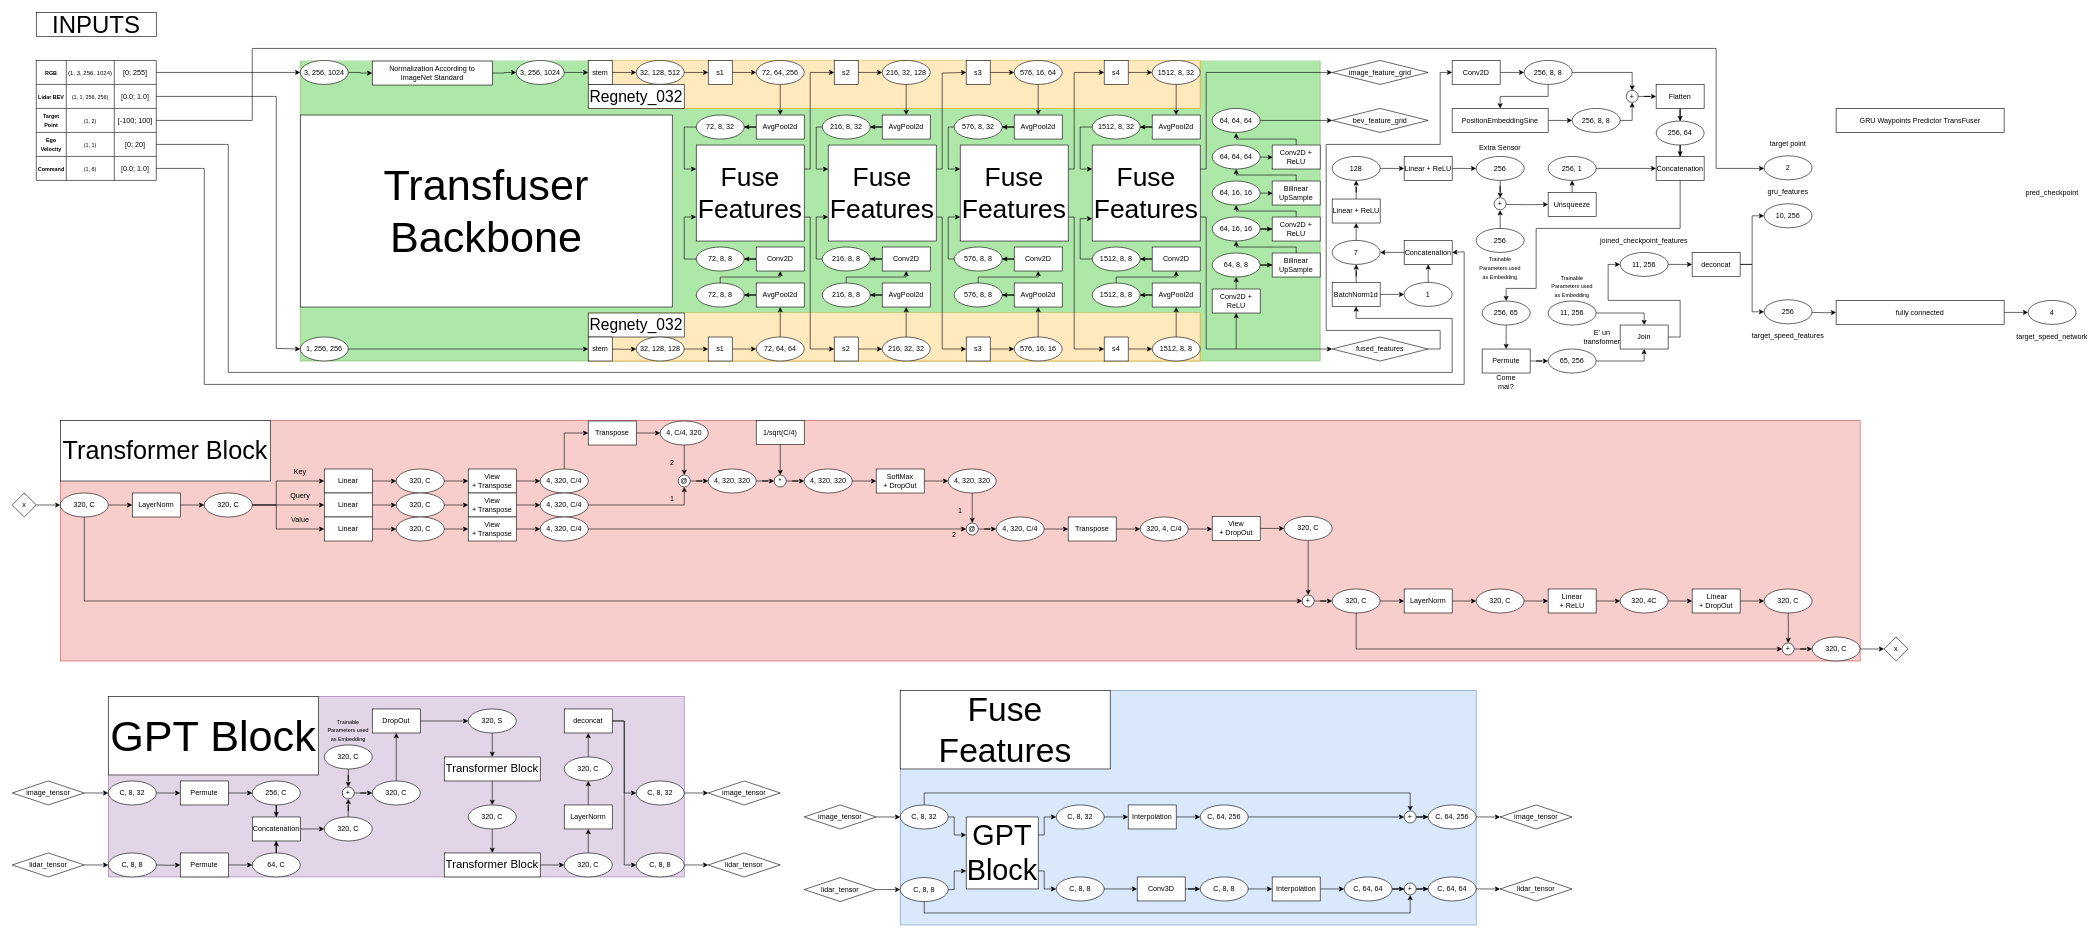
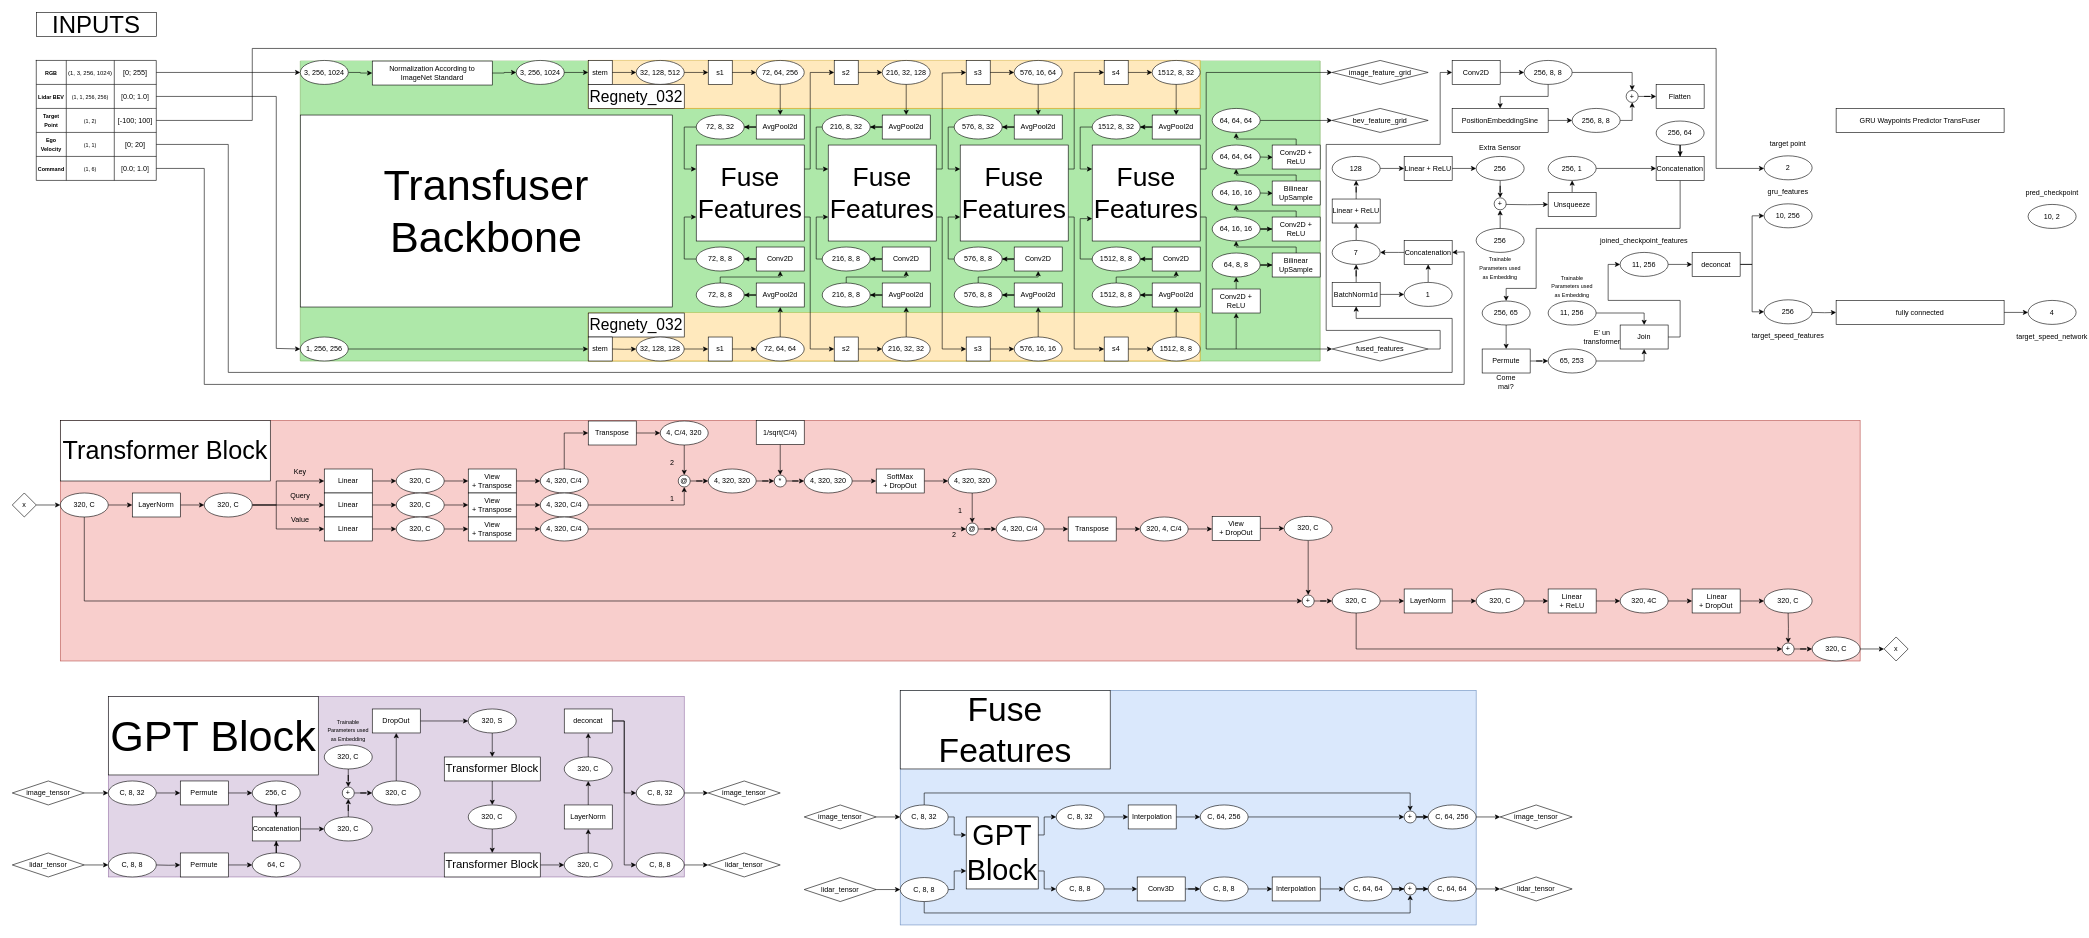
(1680, 117) -> none
none -> (2052, 216)
(1572, 361) -> (1572, 361)
